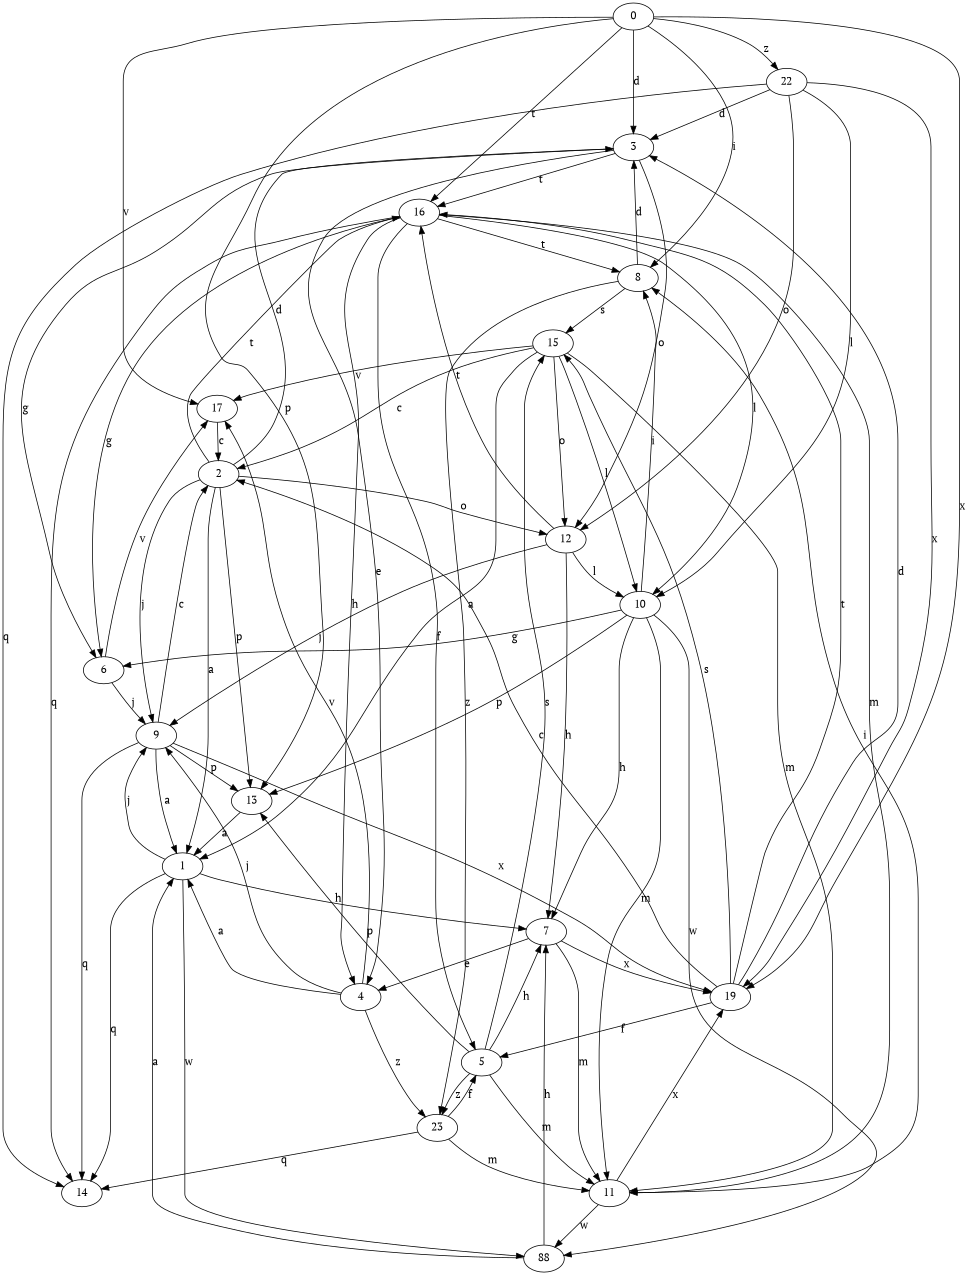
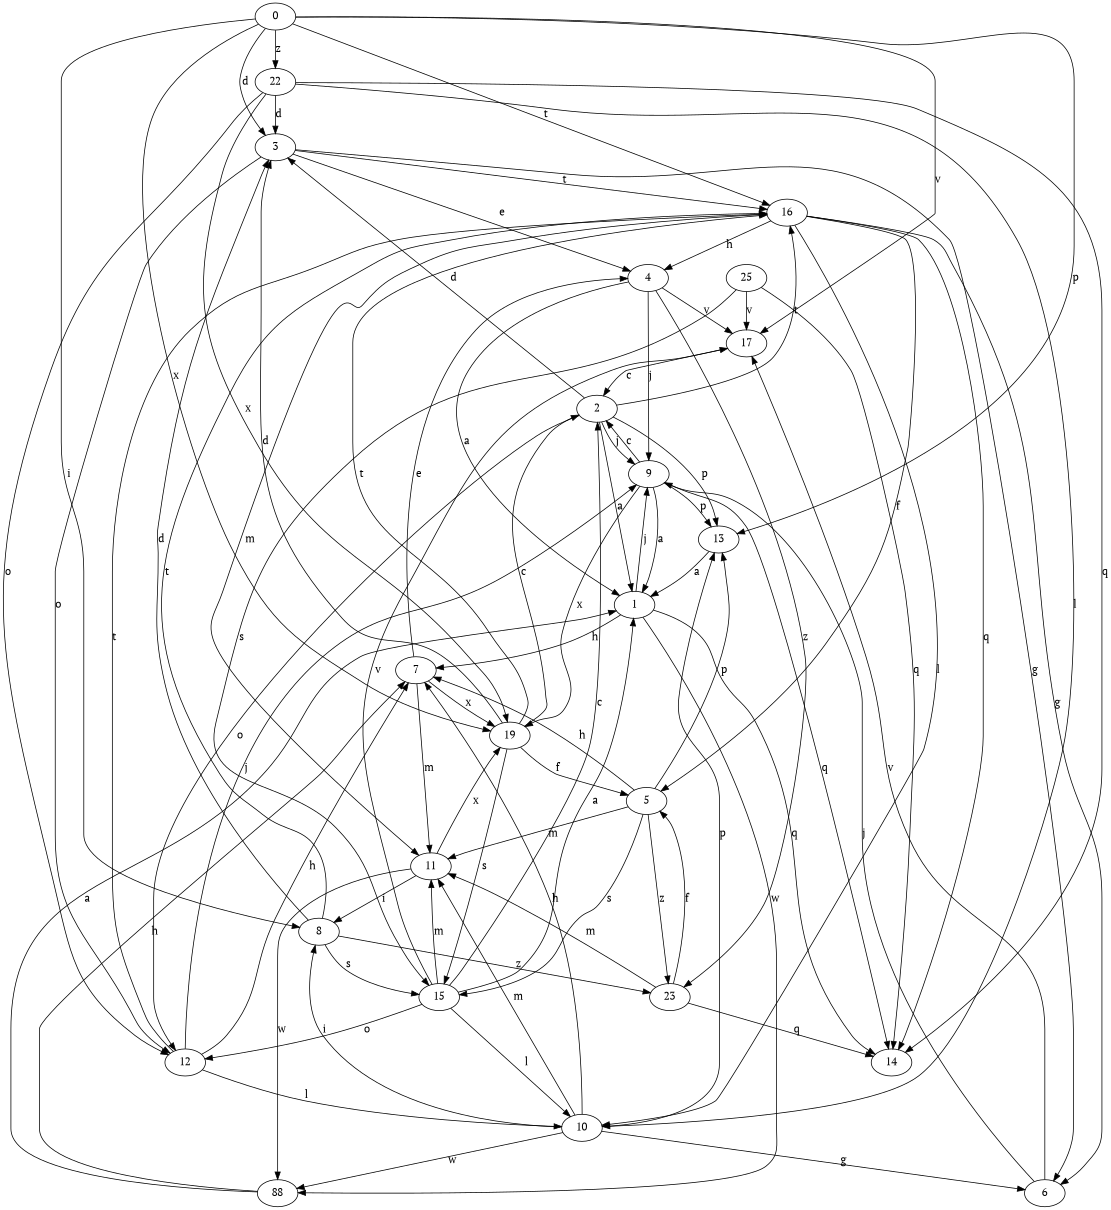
(525, 244) -> (227, 399)
none -> (747, 278)
